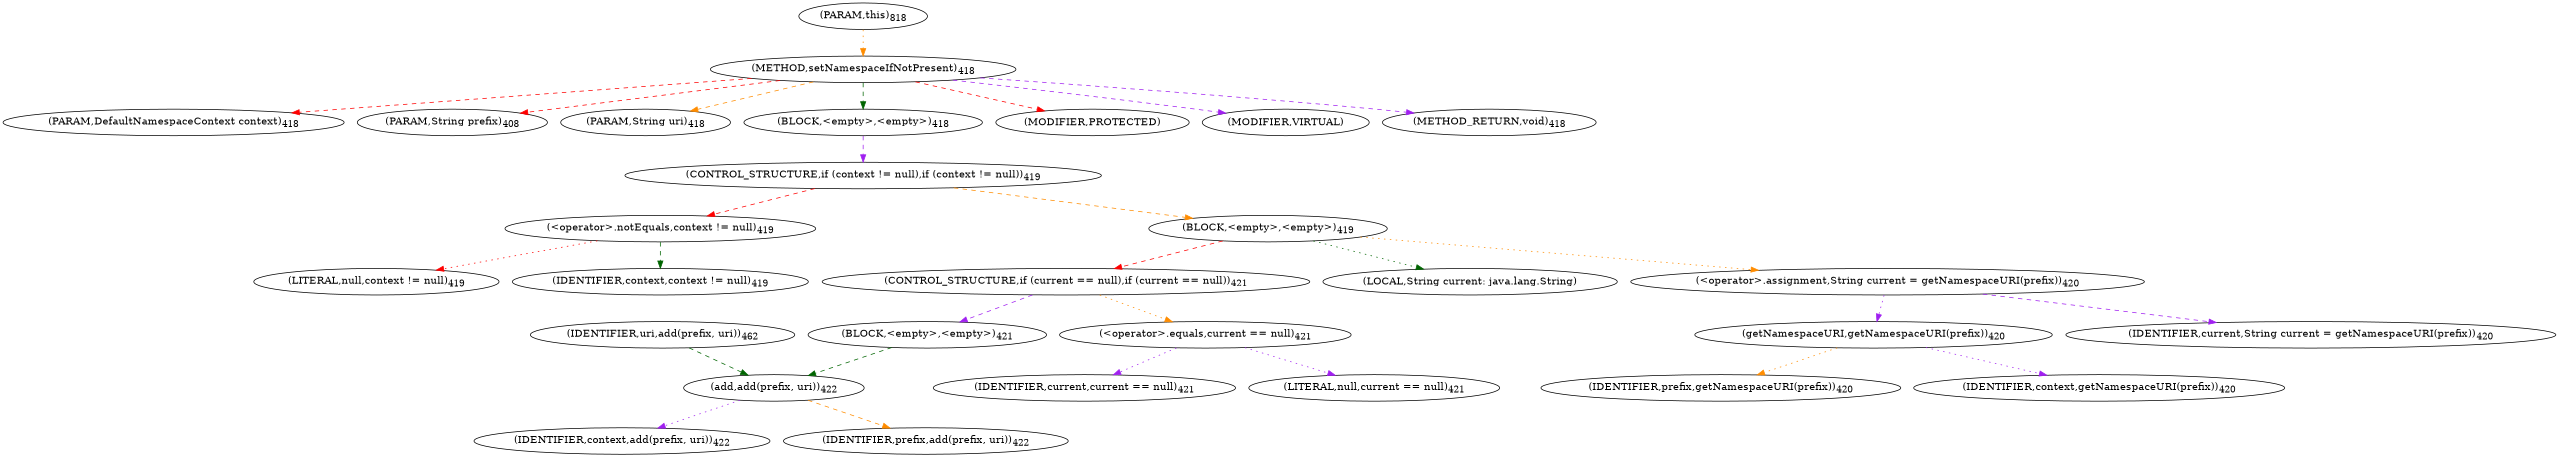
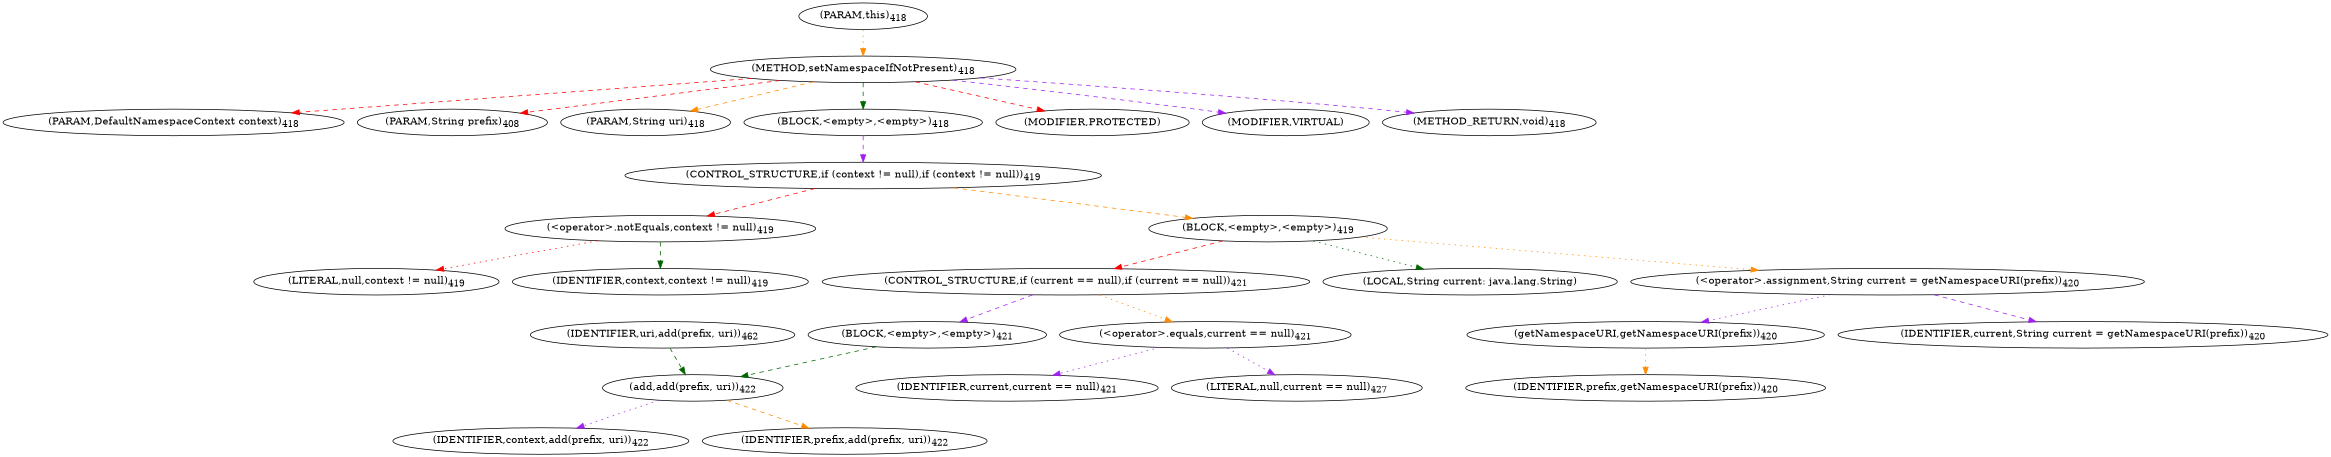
(898, 15) -> (898, 15)
(1456, 387) -> (1379, 387)
(2099, 388) -> none
